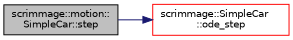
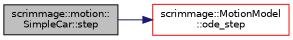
(221, 20) -> (221, 20)
